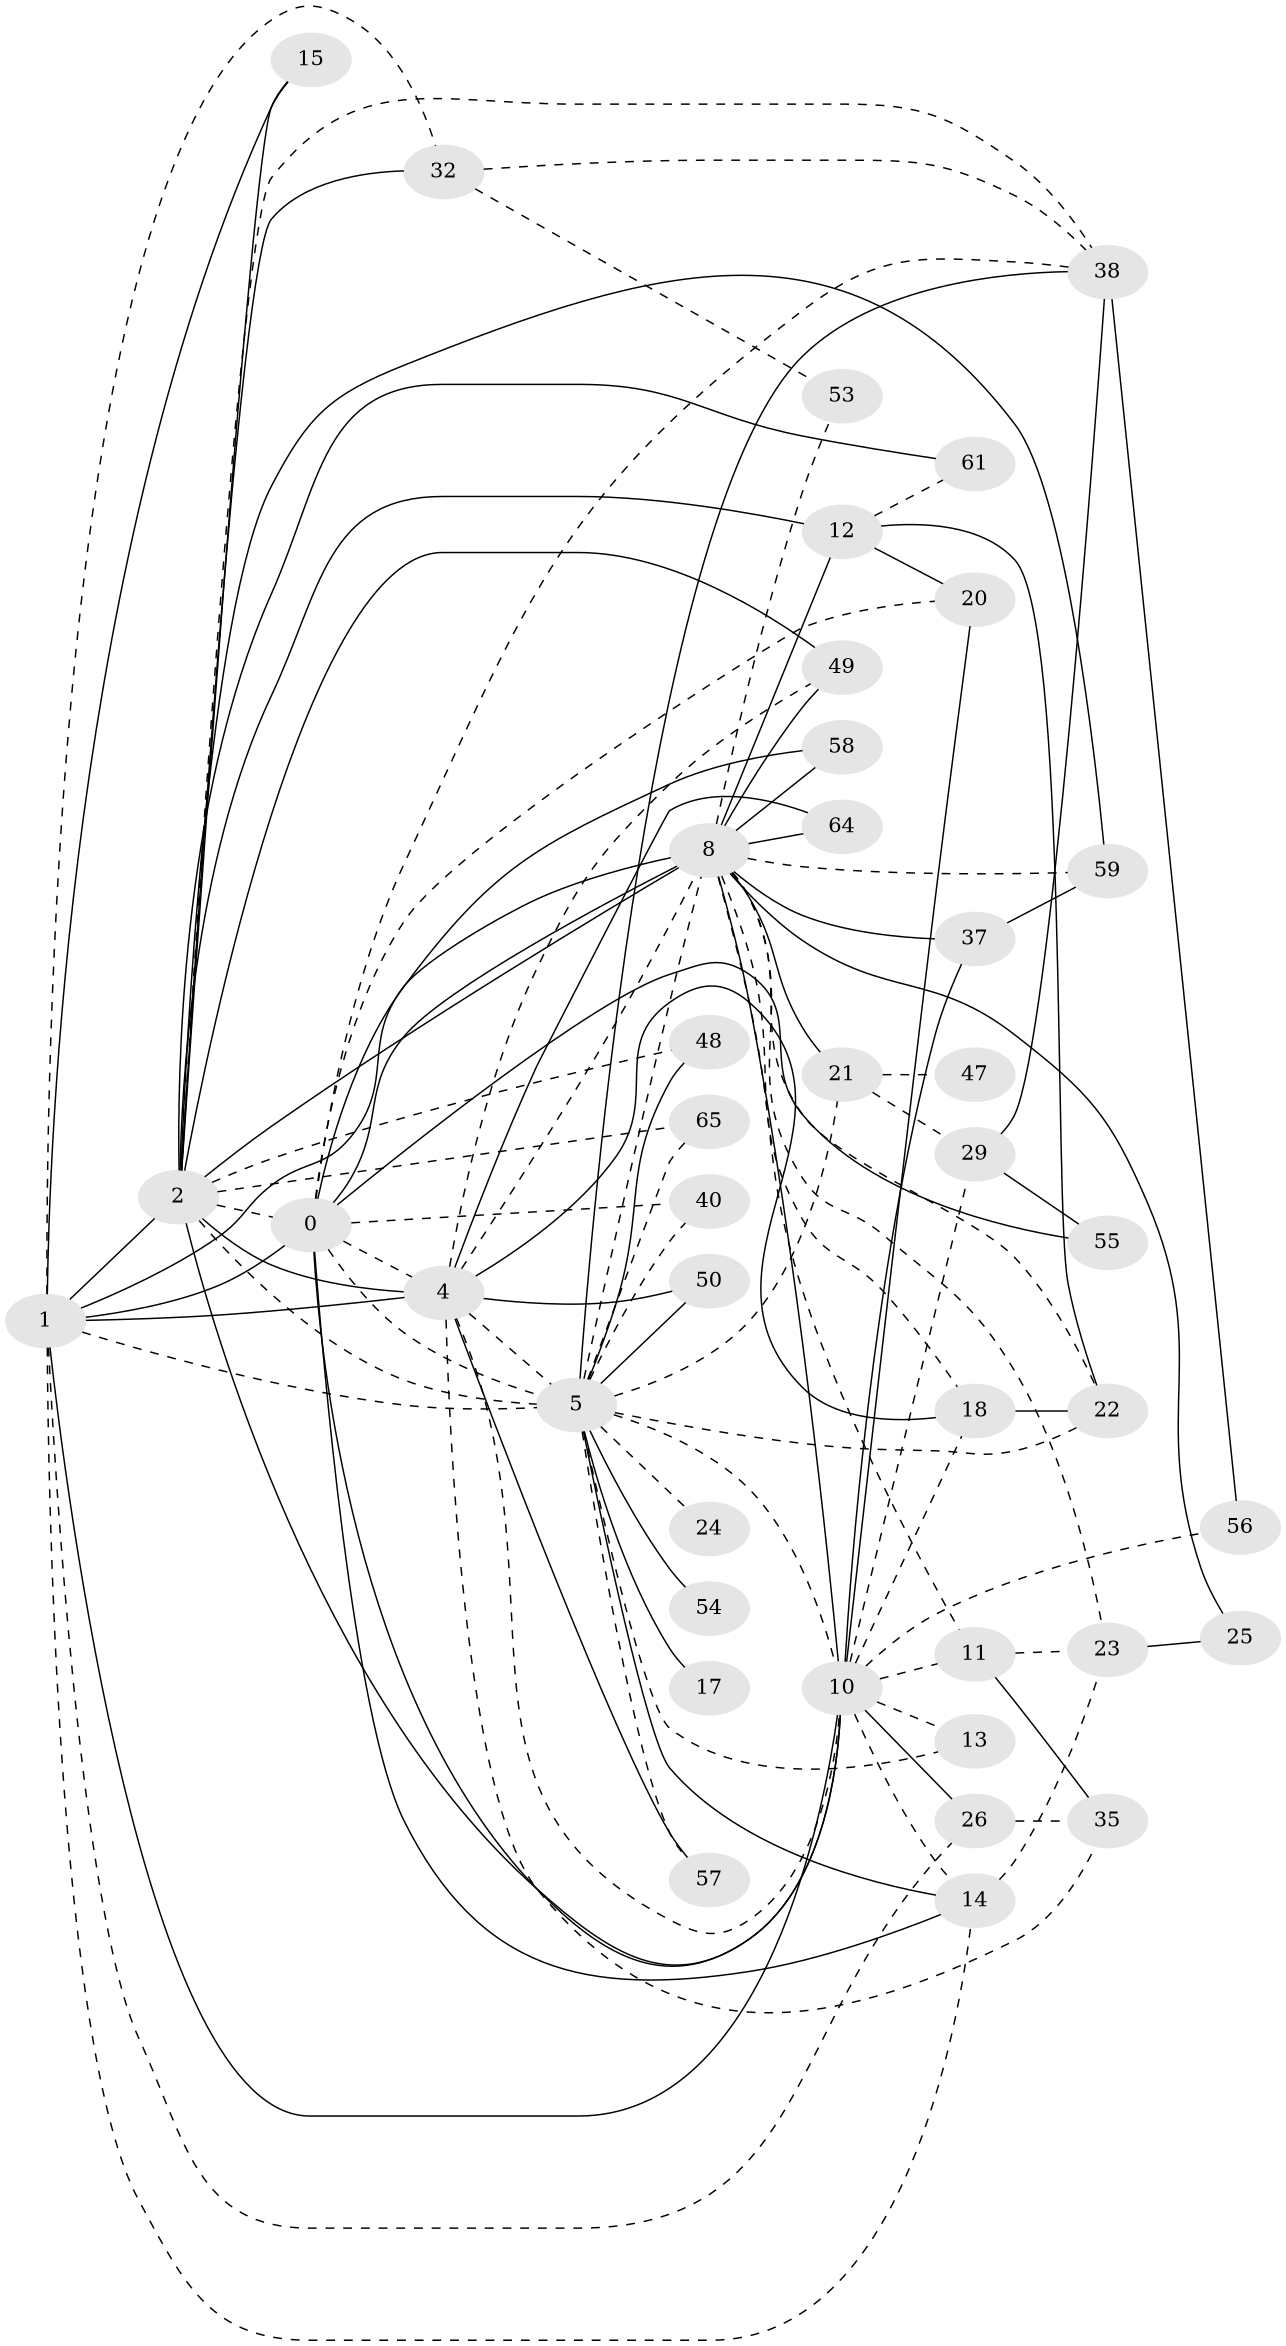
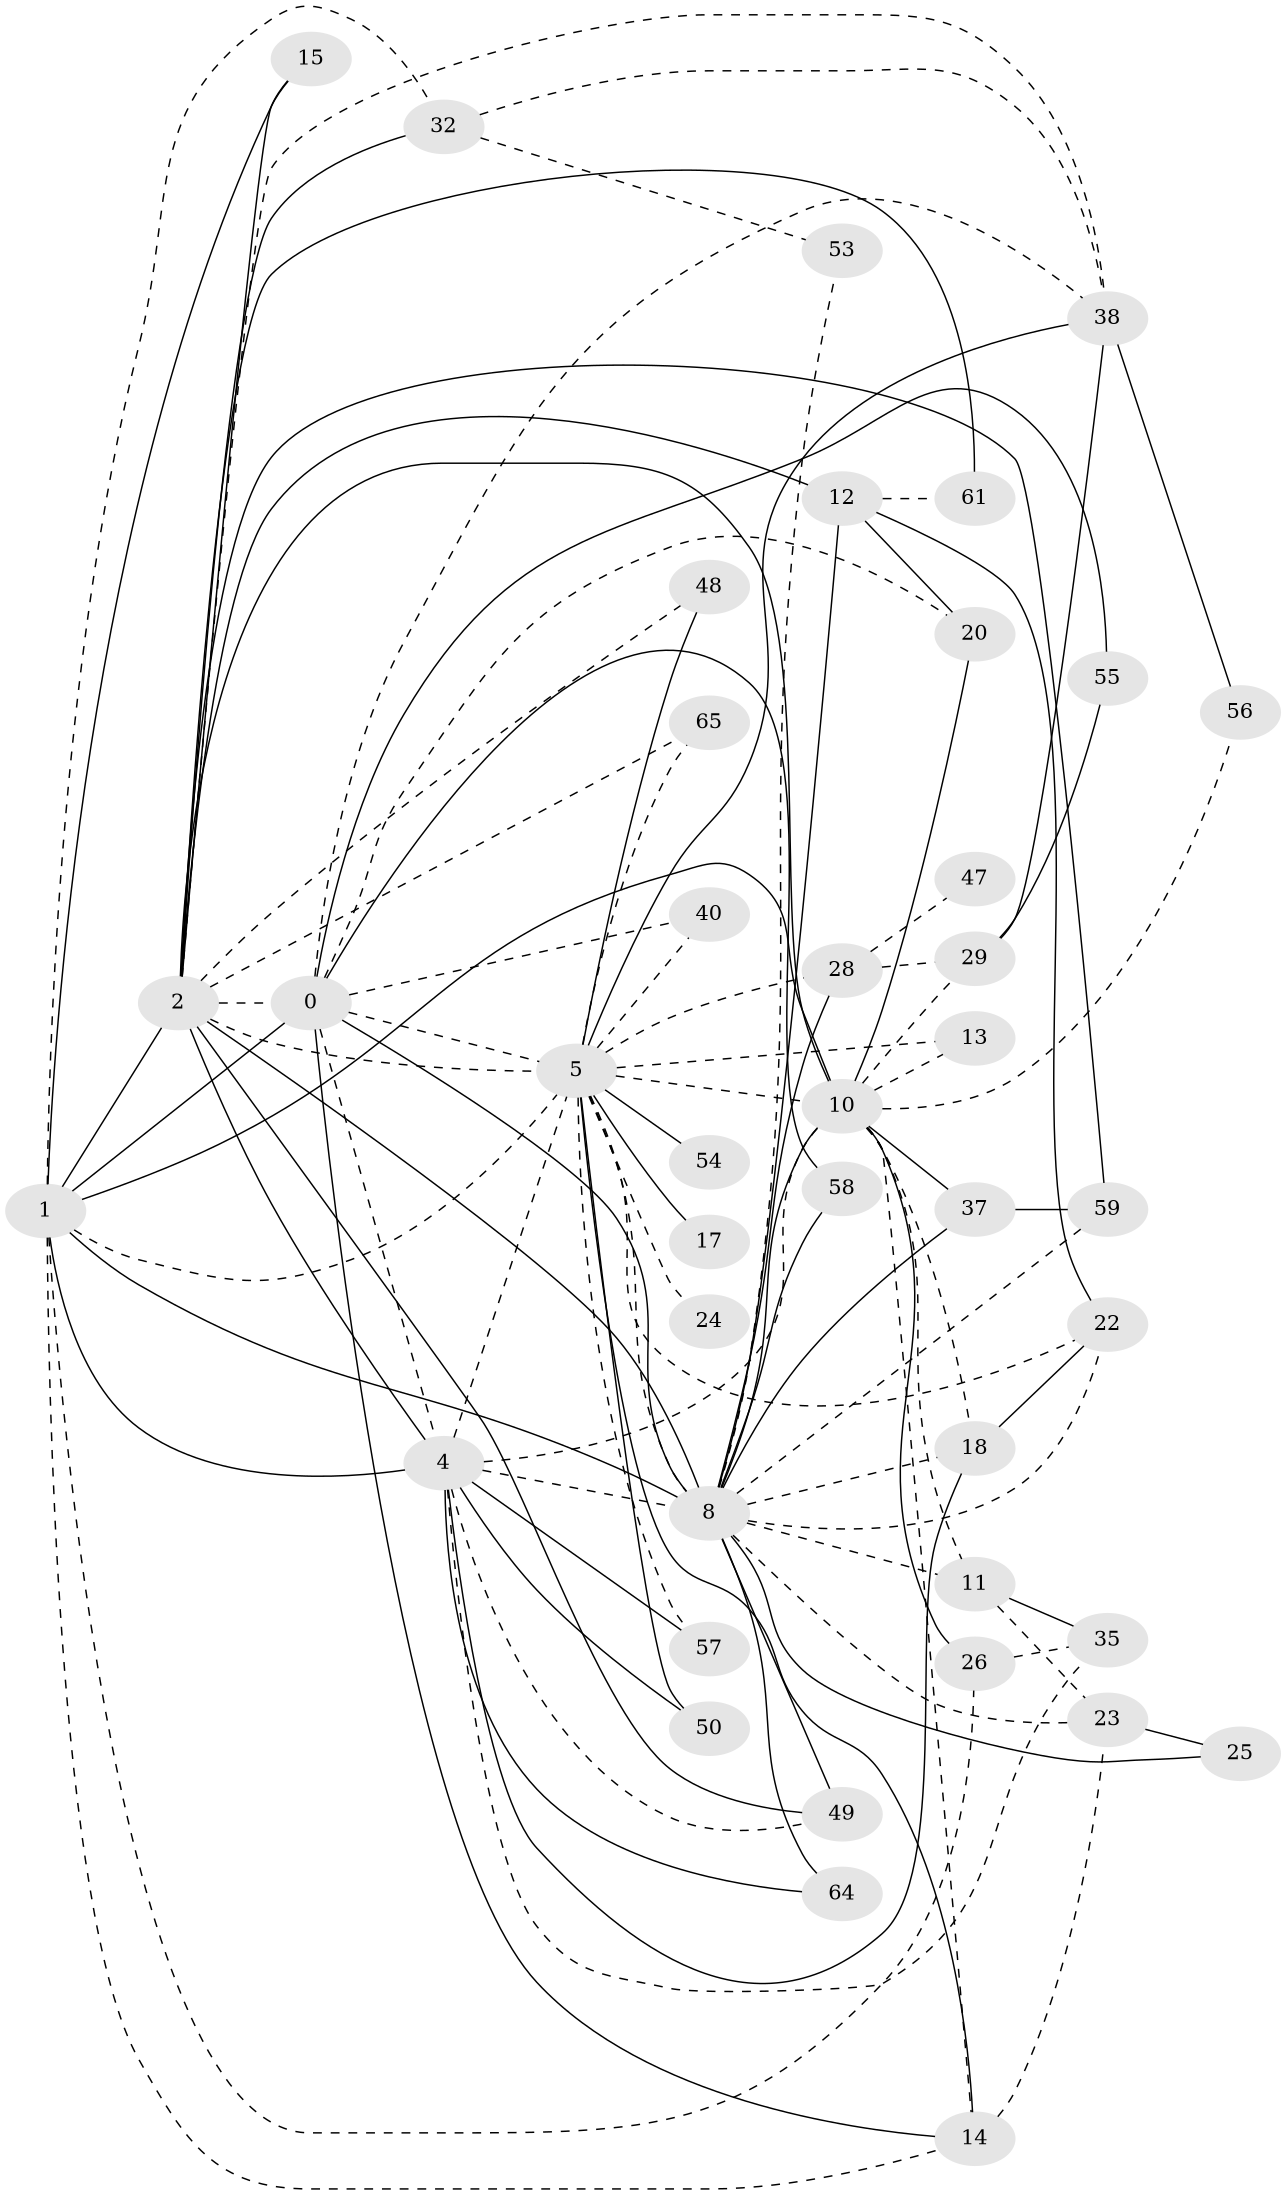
(842, 1075) -> (842, 971)
(461, 1787) -> none
